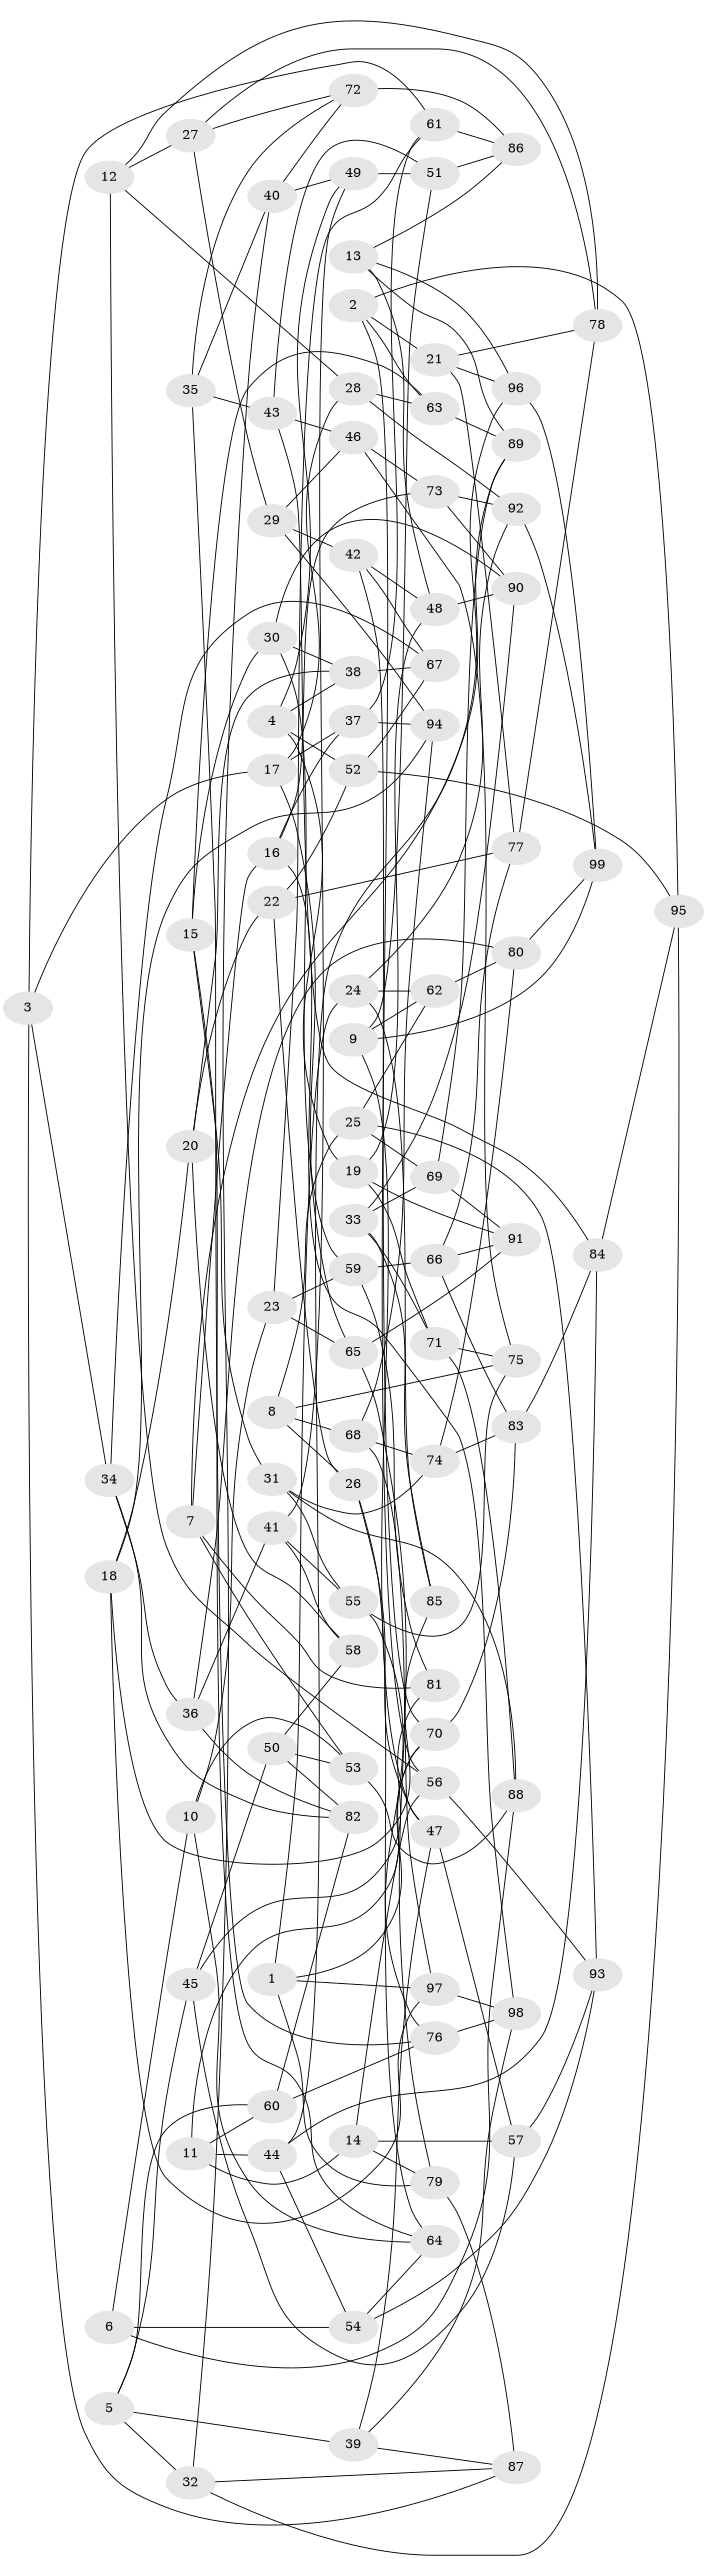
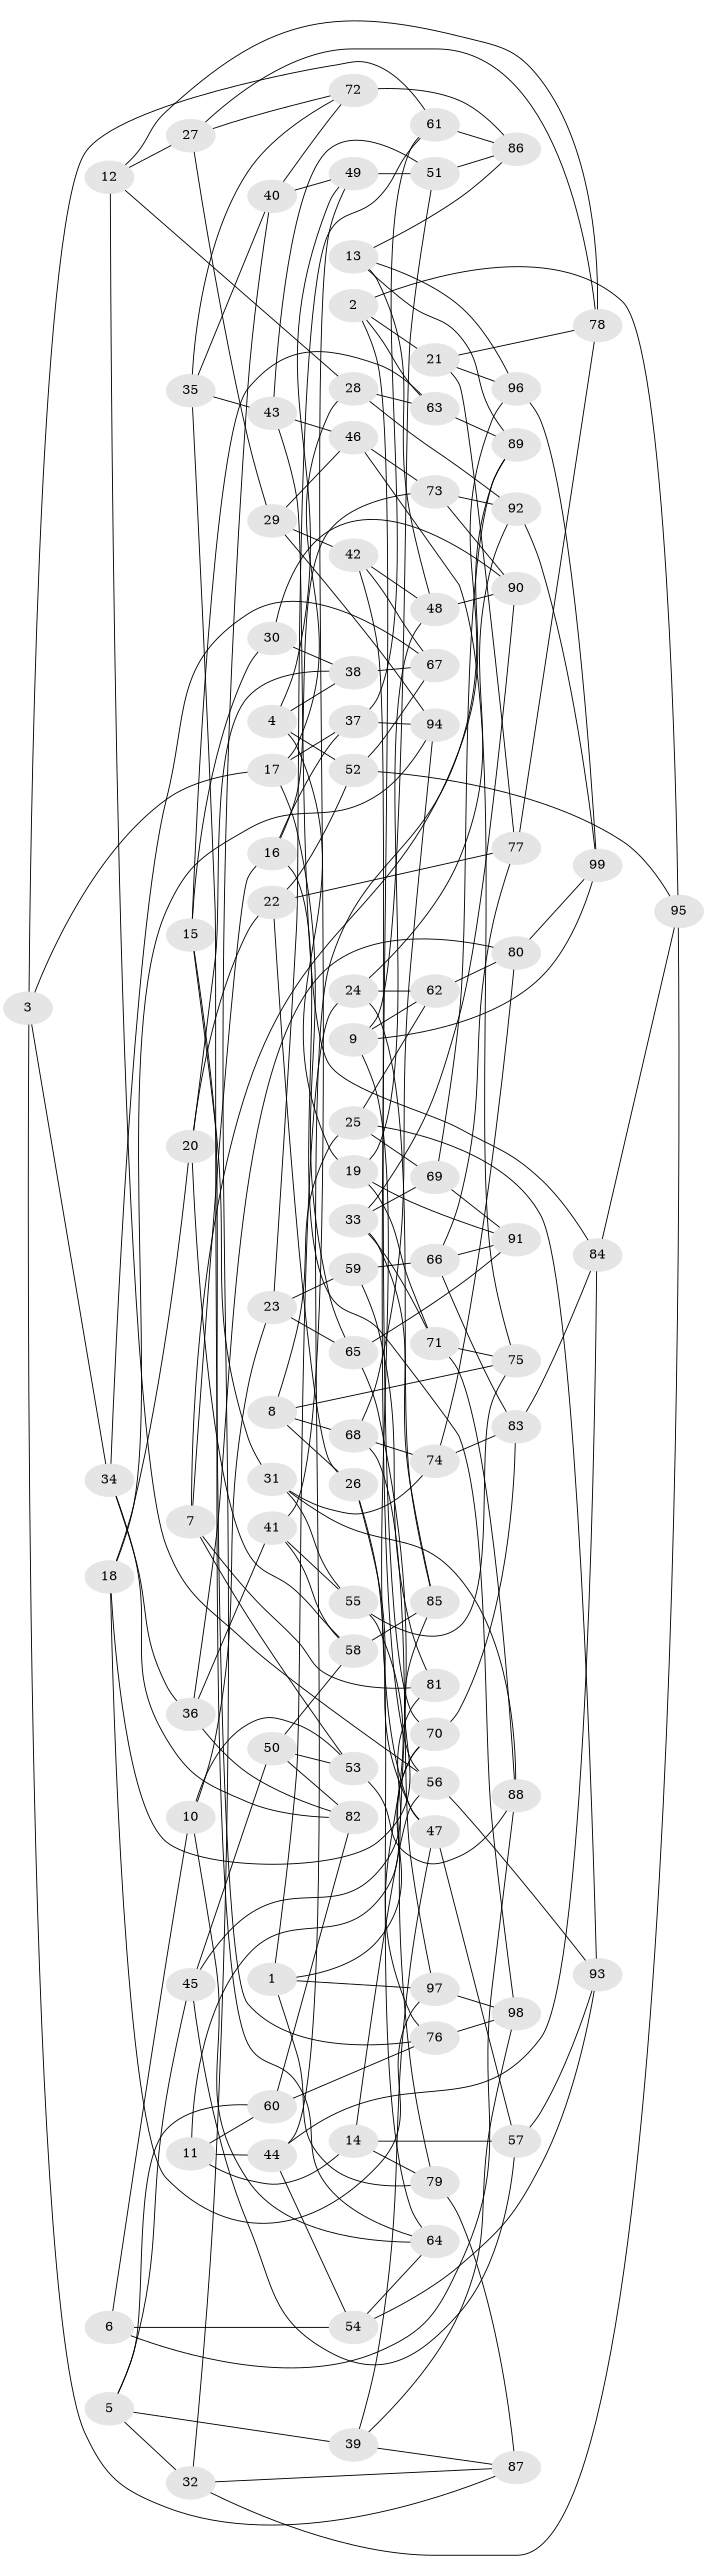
(305, 956) -> none
none -> (394, 1627)
